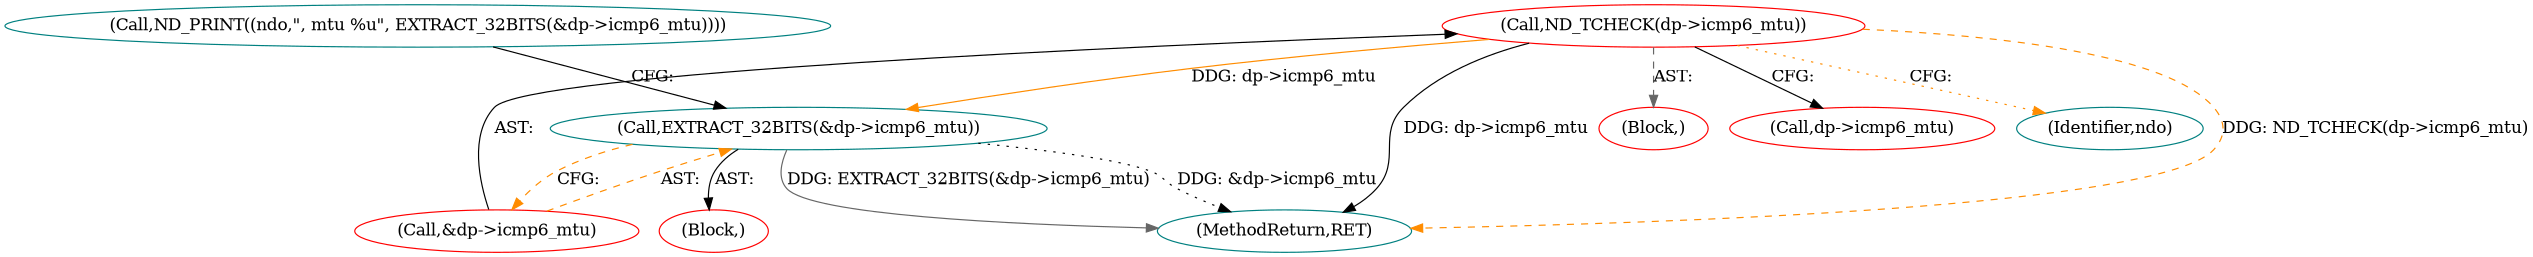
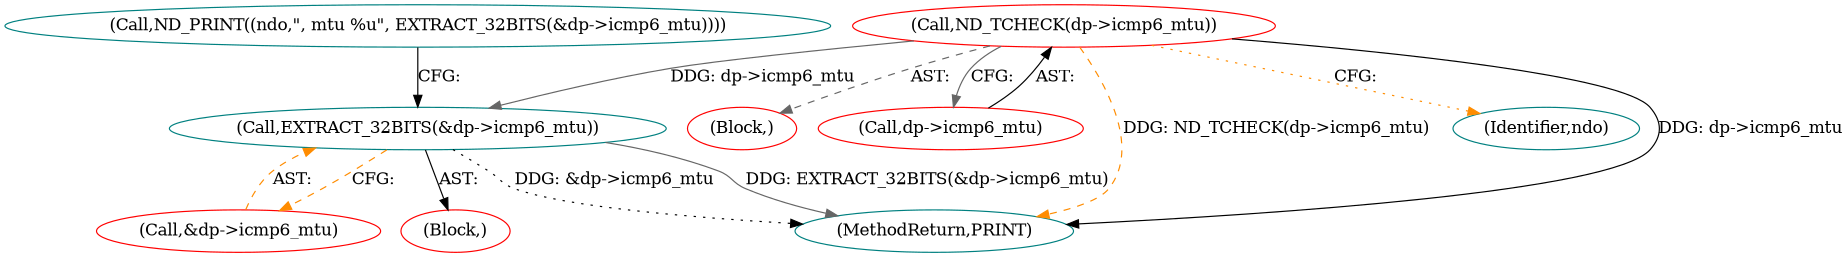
(914, 59) -> (1019, 86)
(1203, 67) -> (706, 63)
(1753, 75) -> (973, 66)
(1284, 231) -> (934, 231)
